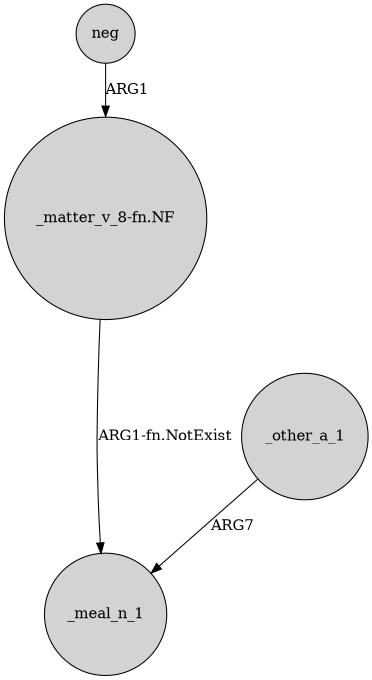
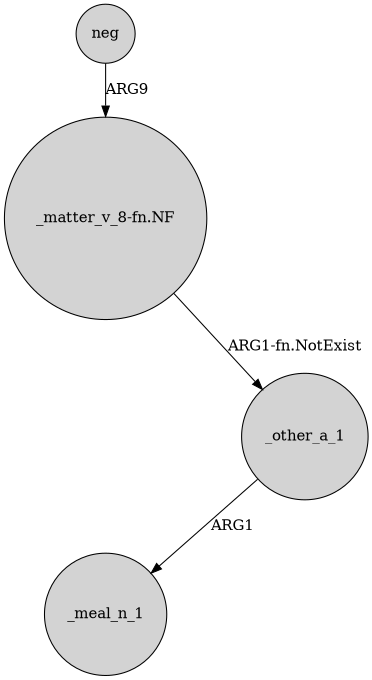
(127, 90) -> (127, 90)
(97, 431) -> (214, 337)
(233, 526) -> (233, 526)
